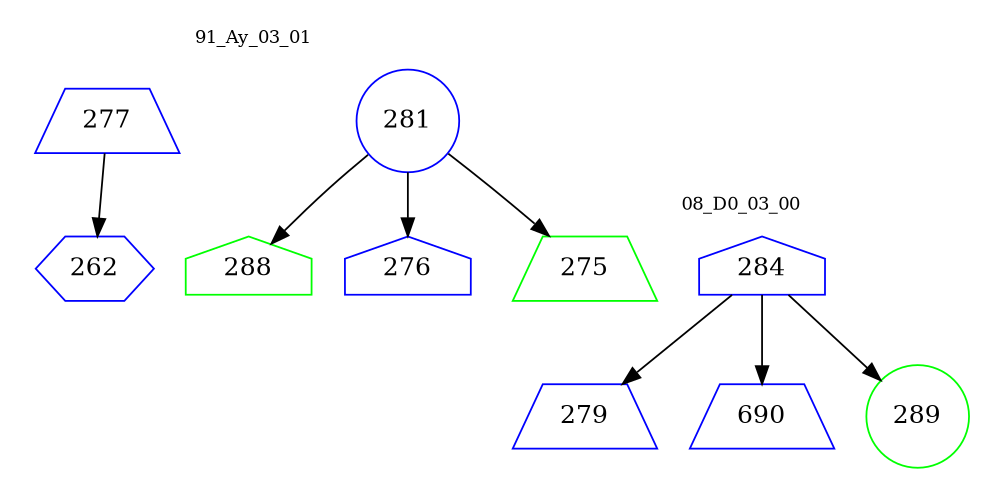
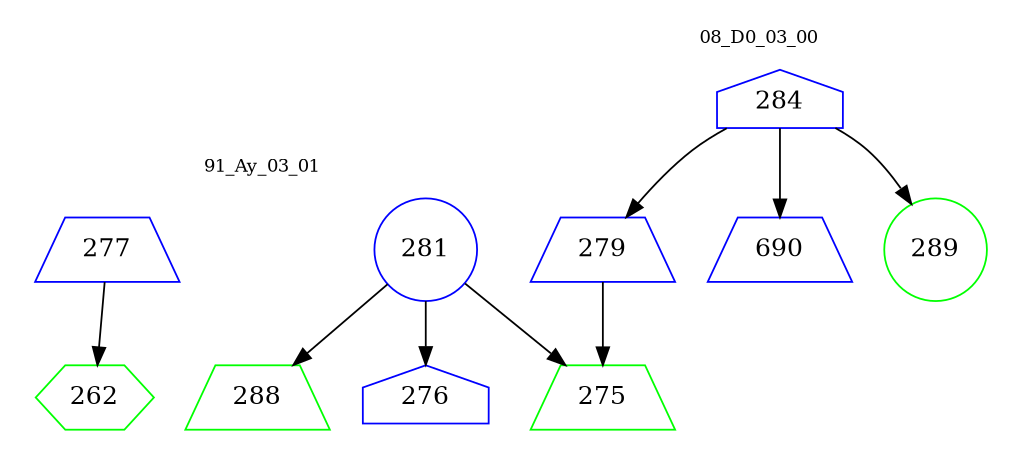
(95, 269) -> (95, 397)
(249, 269) -> (258, 397)
none -> (603, 315)
